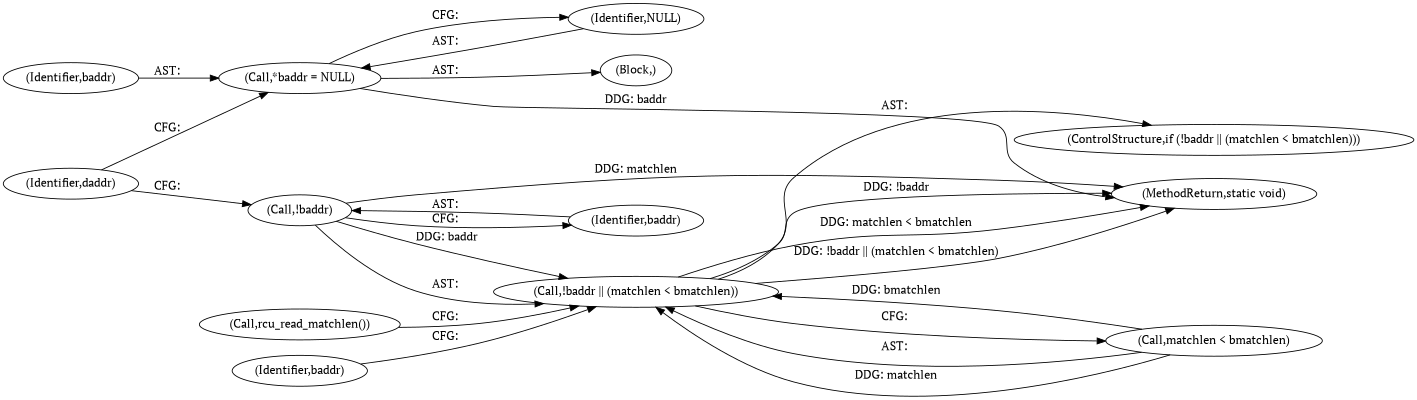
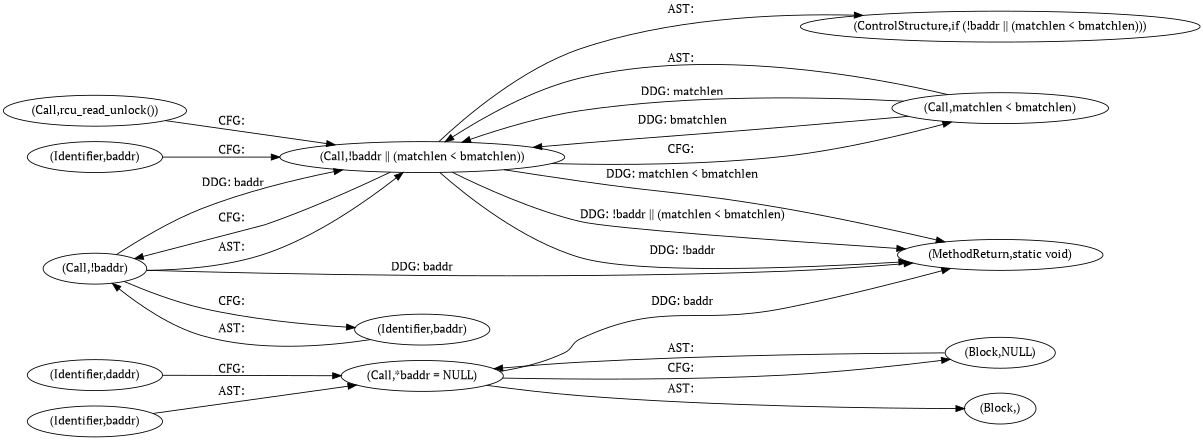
(636, 19) -> (1000, 353)
(636, 170) -> (422, 267)
(187, 197) -> (270, 223)
(300, 324) -> (95, 111)
